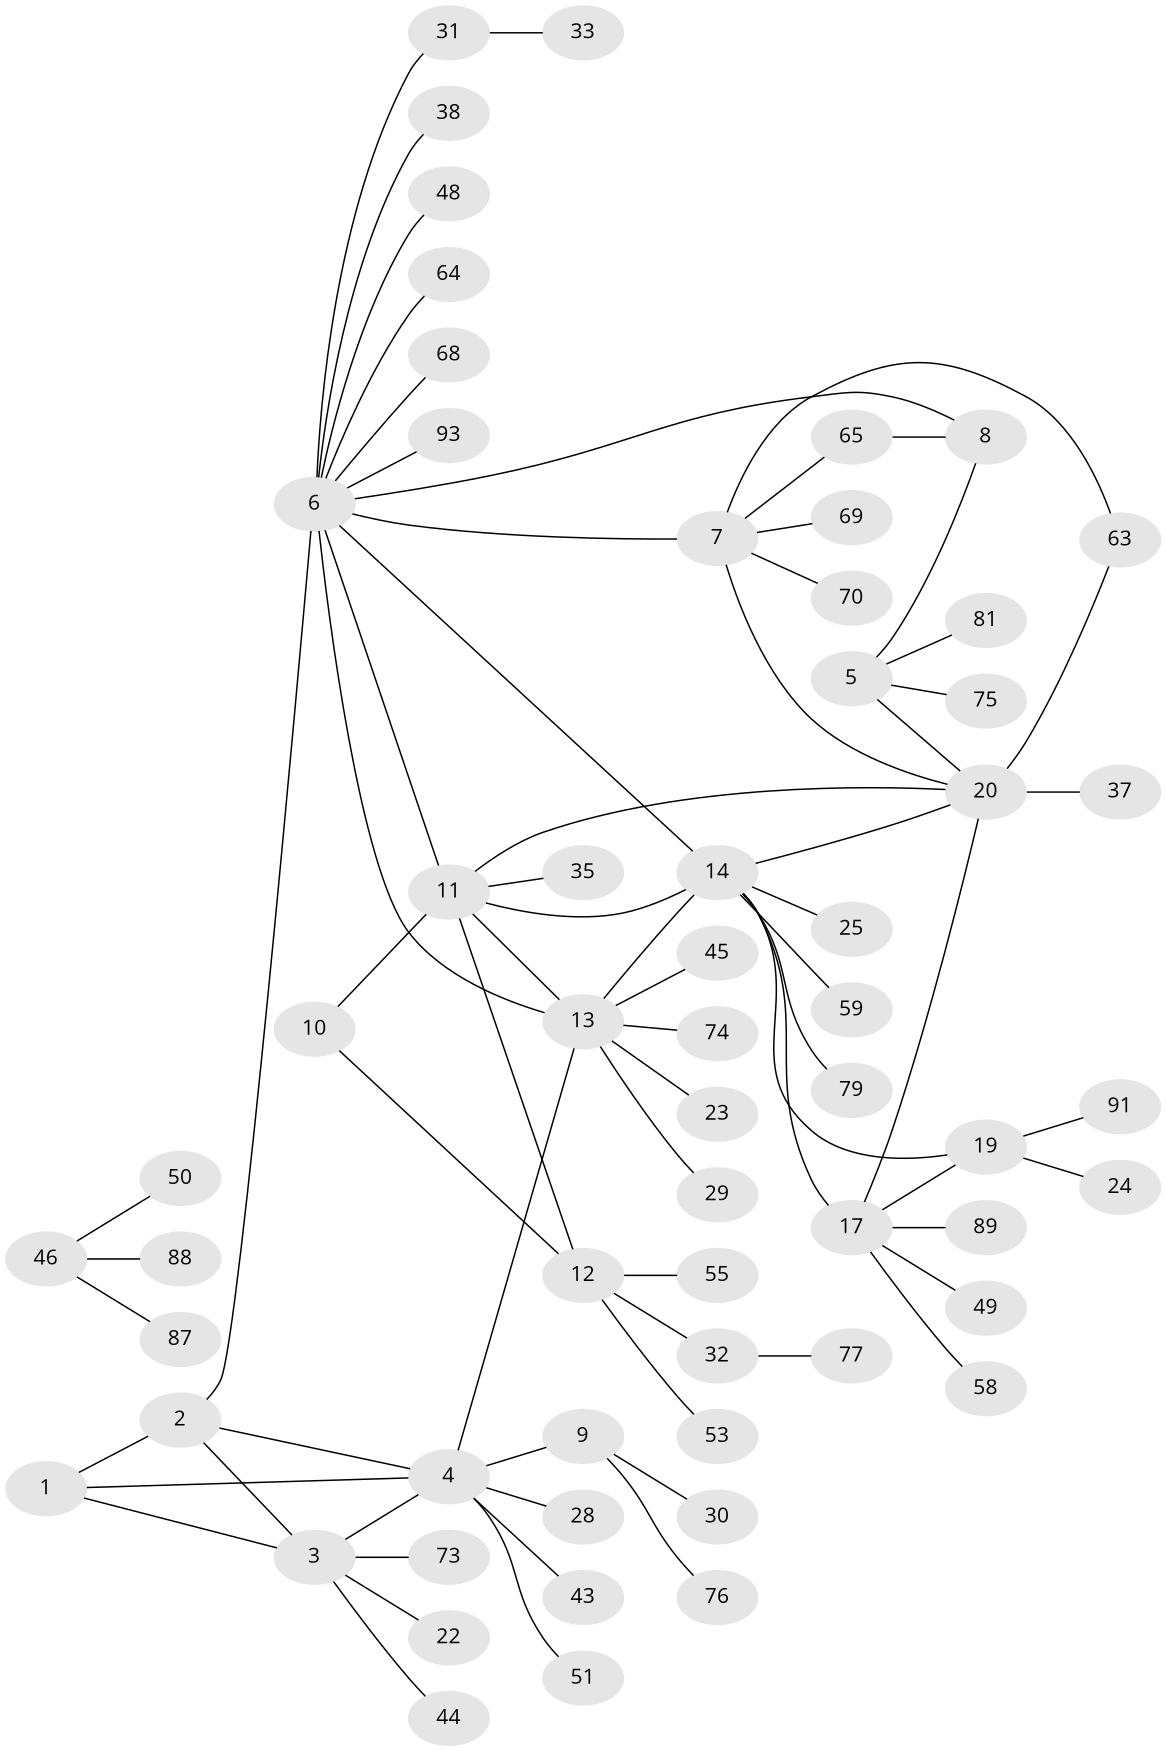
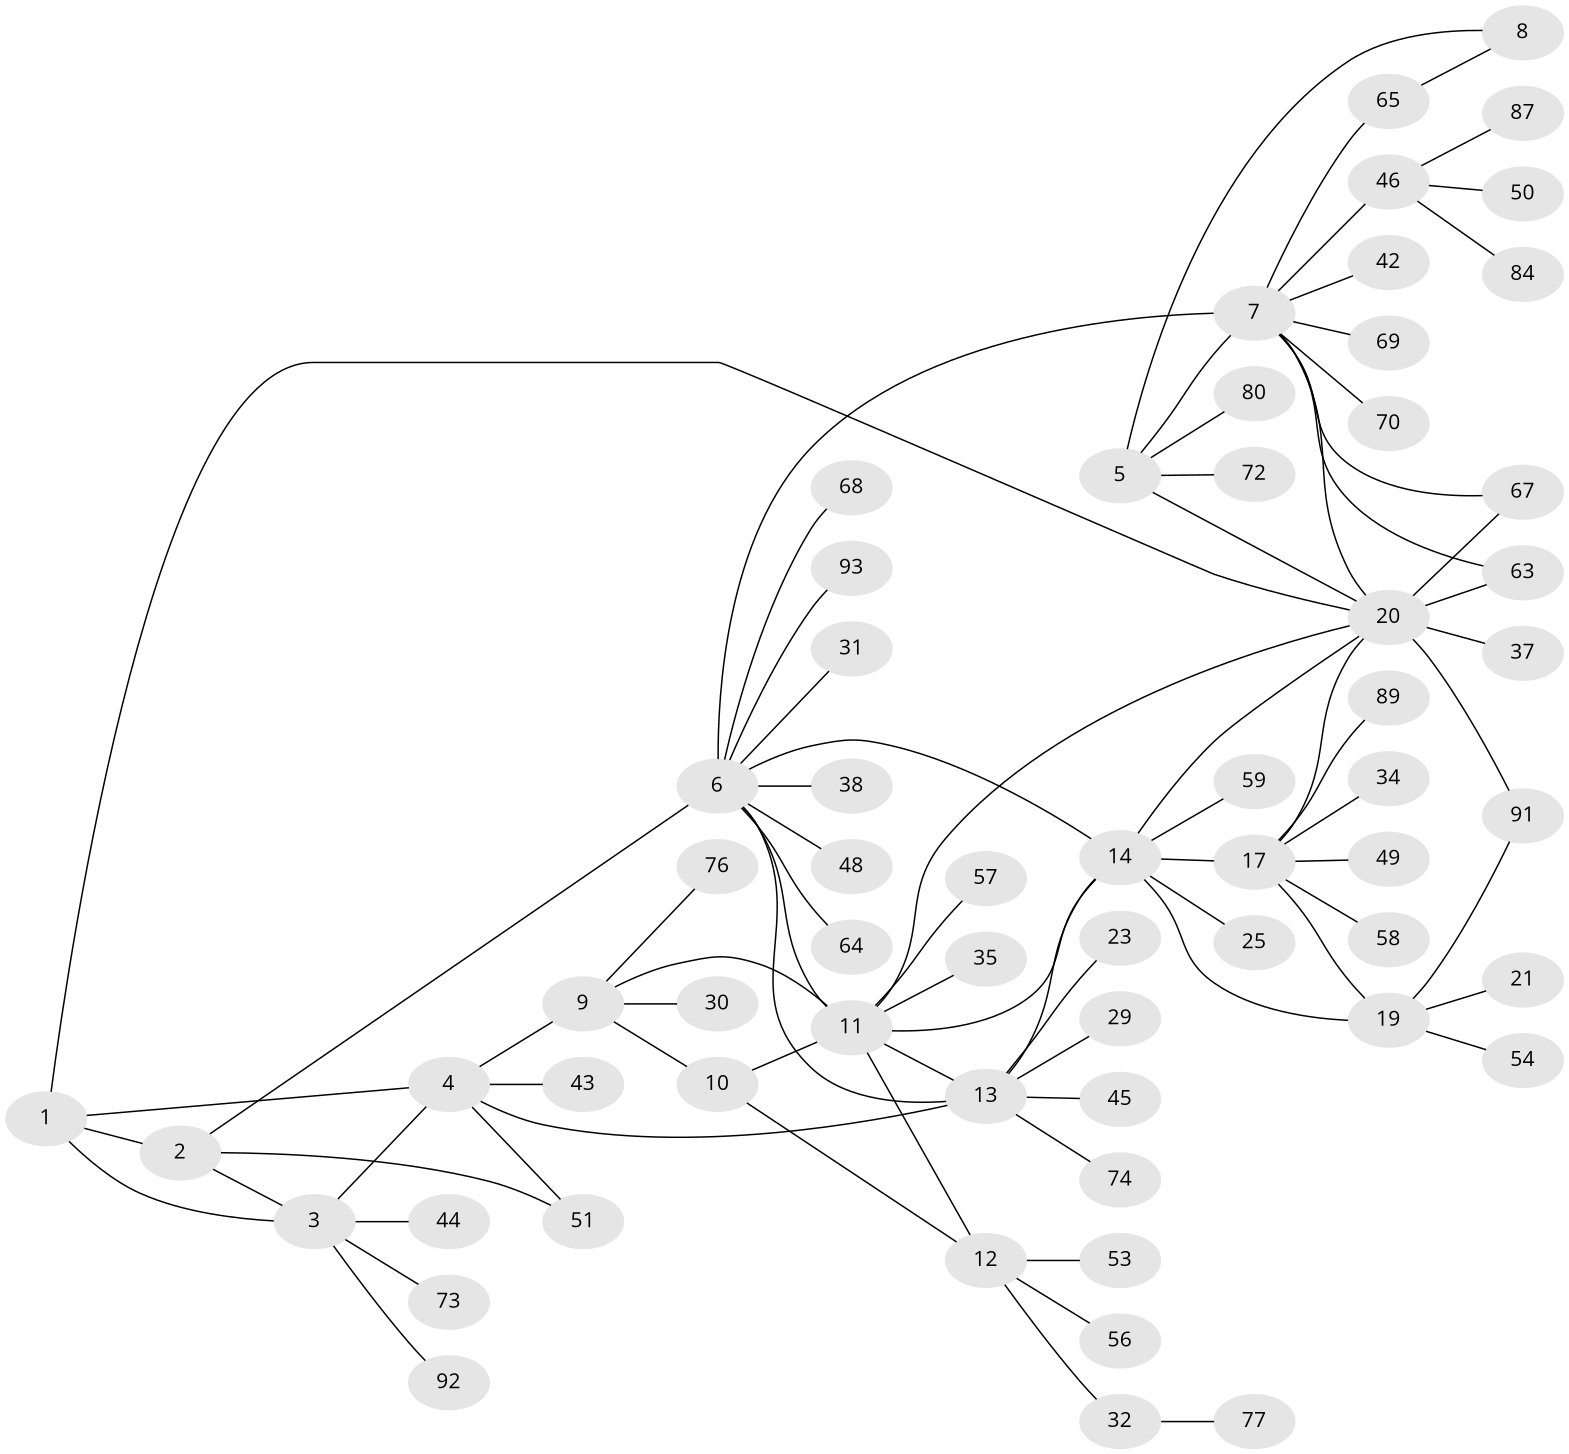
(583, 33) -> none
none -> (1322, 247)
none -> (1389, 263)
none -> (454, 362)
none -> (1185, 393)
(655, 430) -> none
none -> (1523, 492)
(986, 621) -> (1254, 394)
(986, 701) -> (1254, 474)
none -> (1465, 712)
none -> (1389, 779)
none -> (986, 879)
none -> (725, 957)
none -> (650, 1044)
none -> (1523, 1061)
(852, 1090) -> none
(1120, 1187) -> (1523, 980)
(180, 1259) -> (1523, 274)
(717, 1275) -> (1120, 1341)
(315, 1448) -> (389, 1163)
(583, 1517) -> none
(449, 1638) -> (449, 1383)
